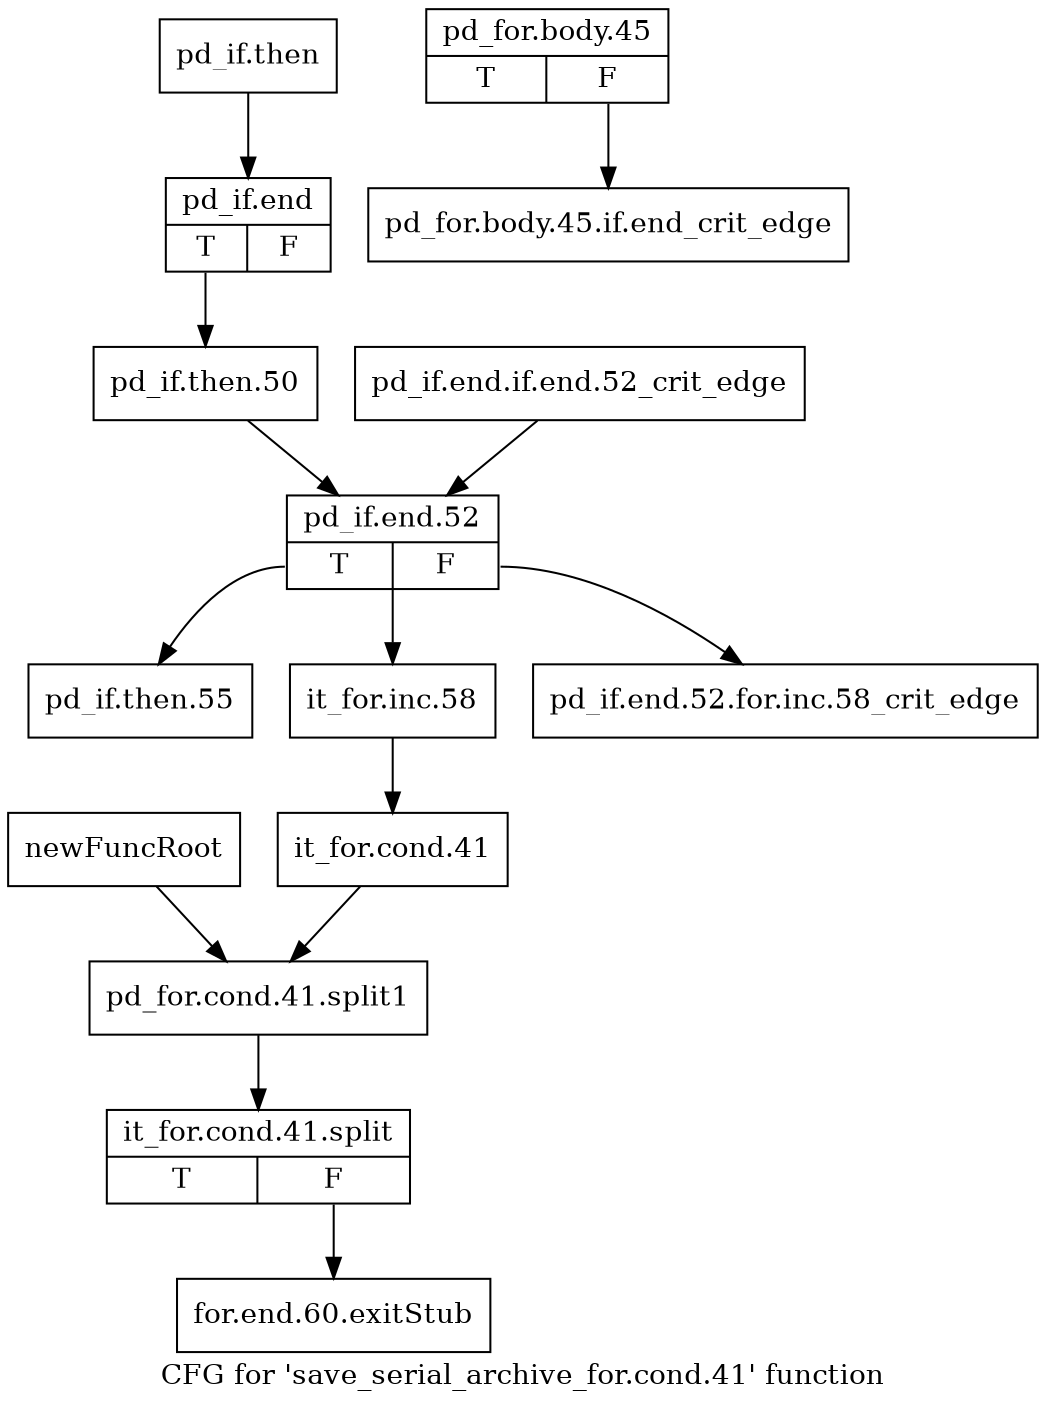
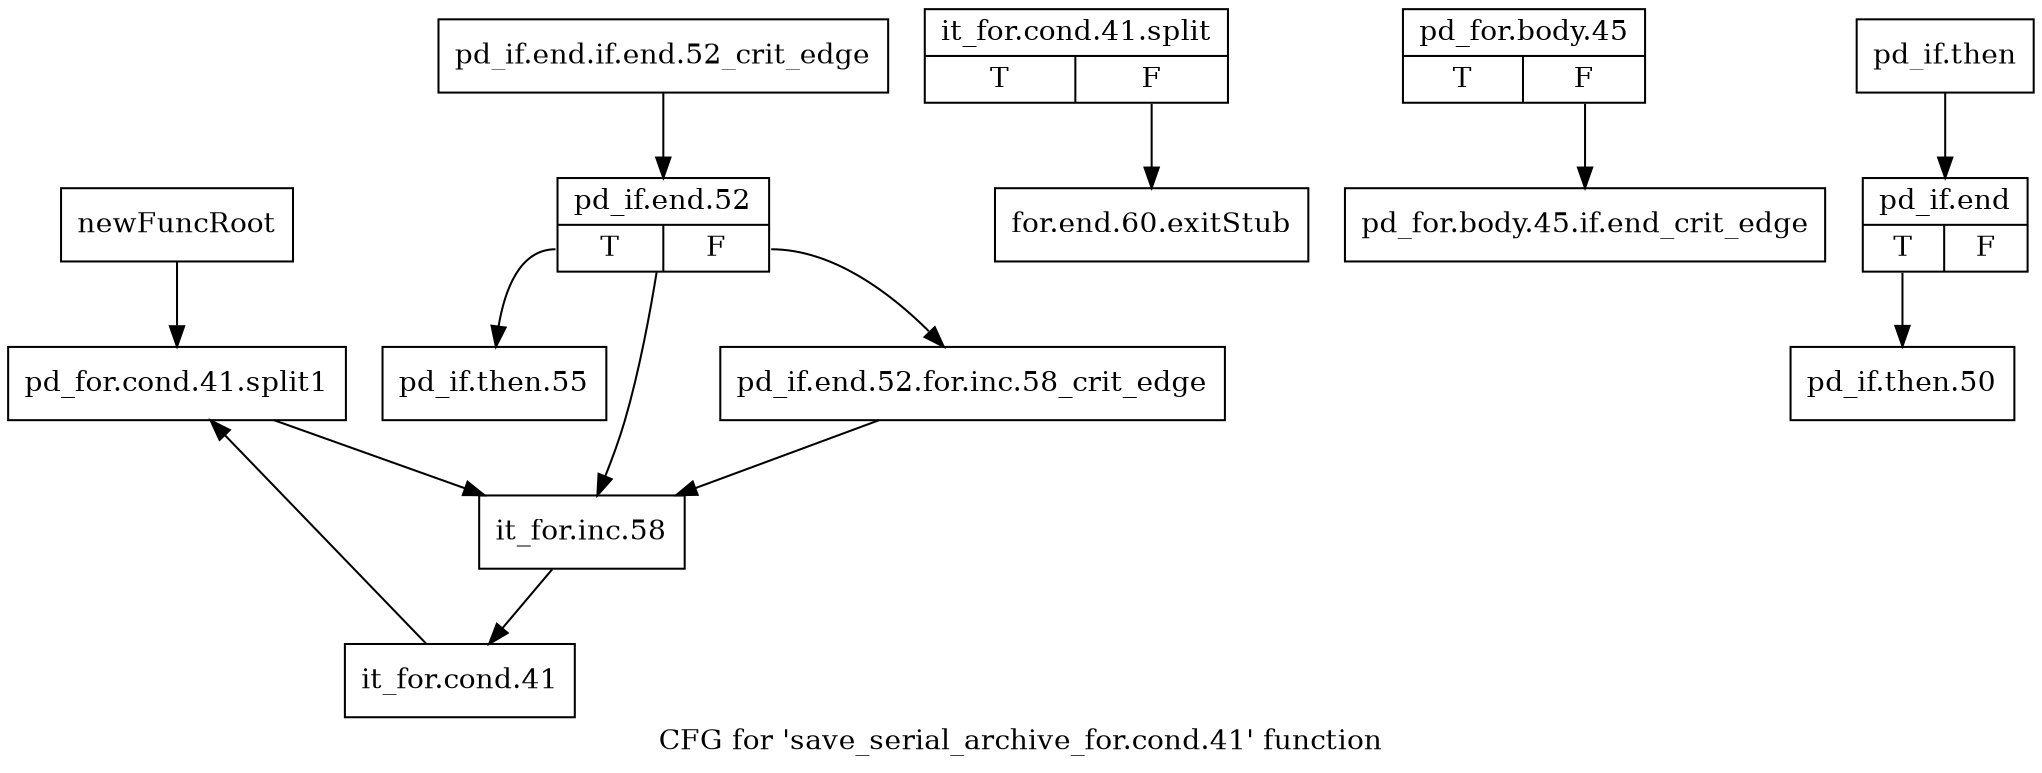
(285, 451) -> none
none -> (787, 454)
(258, 1062) -> (370, 454)
